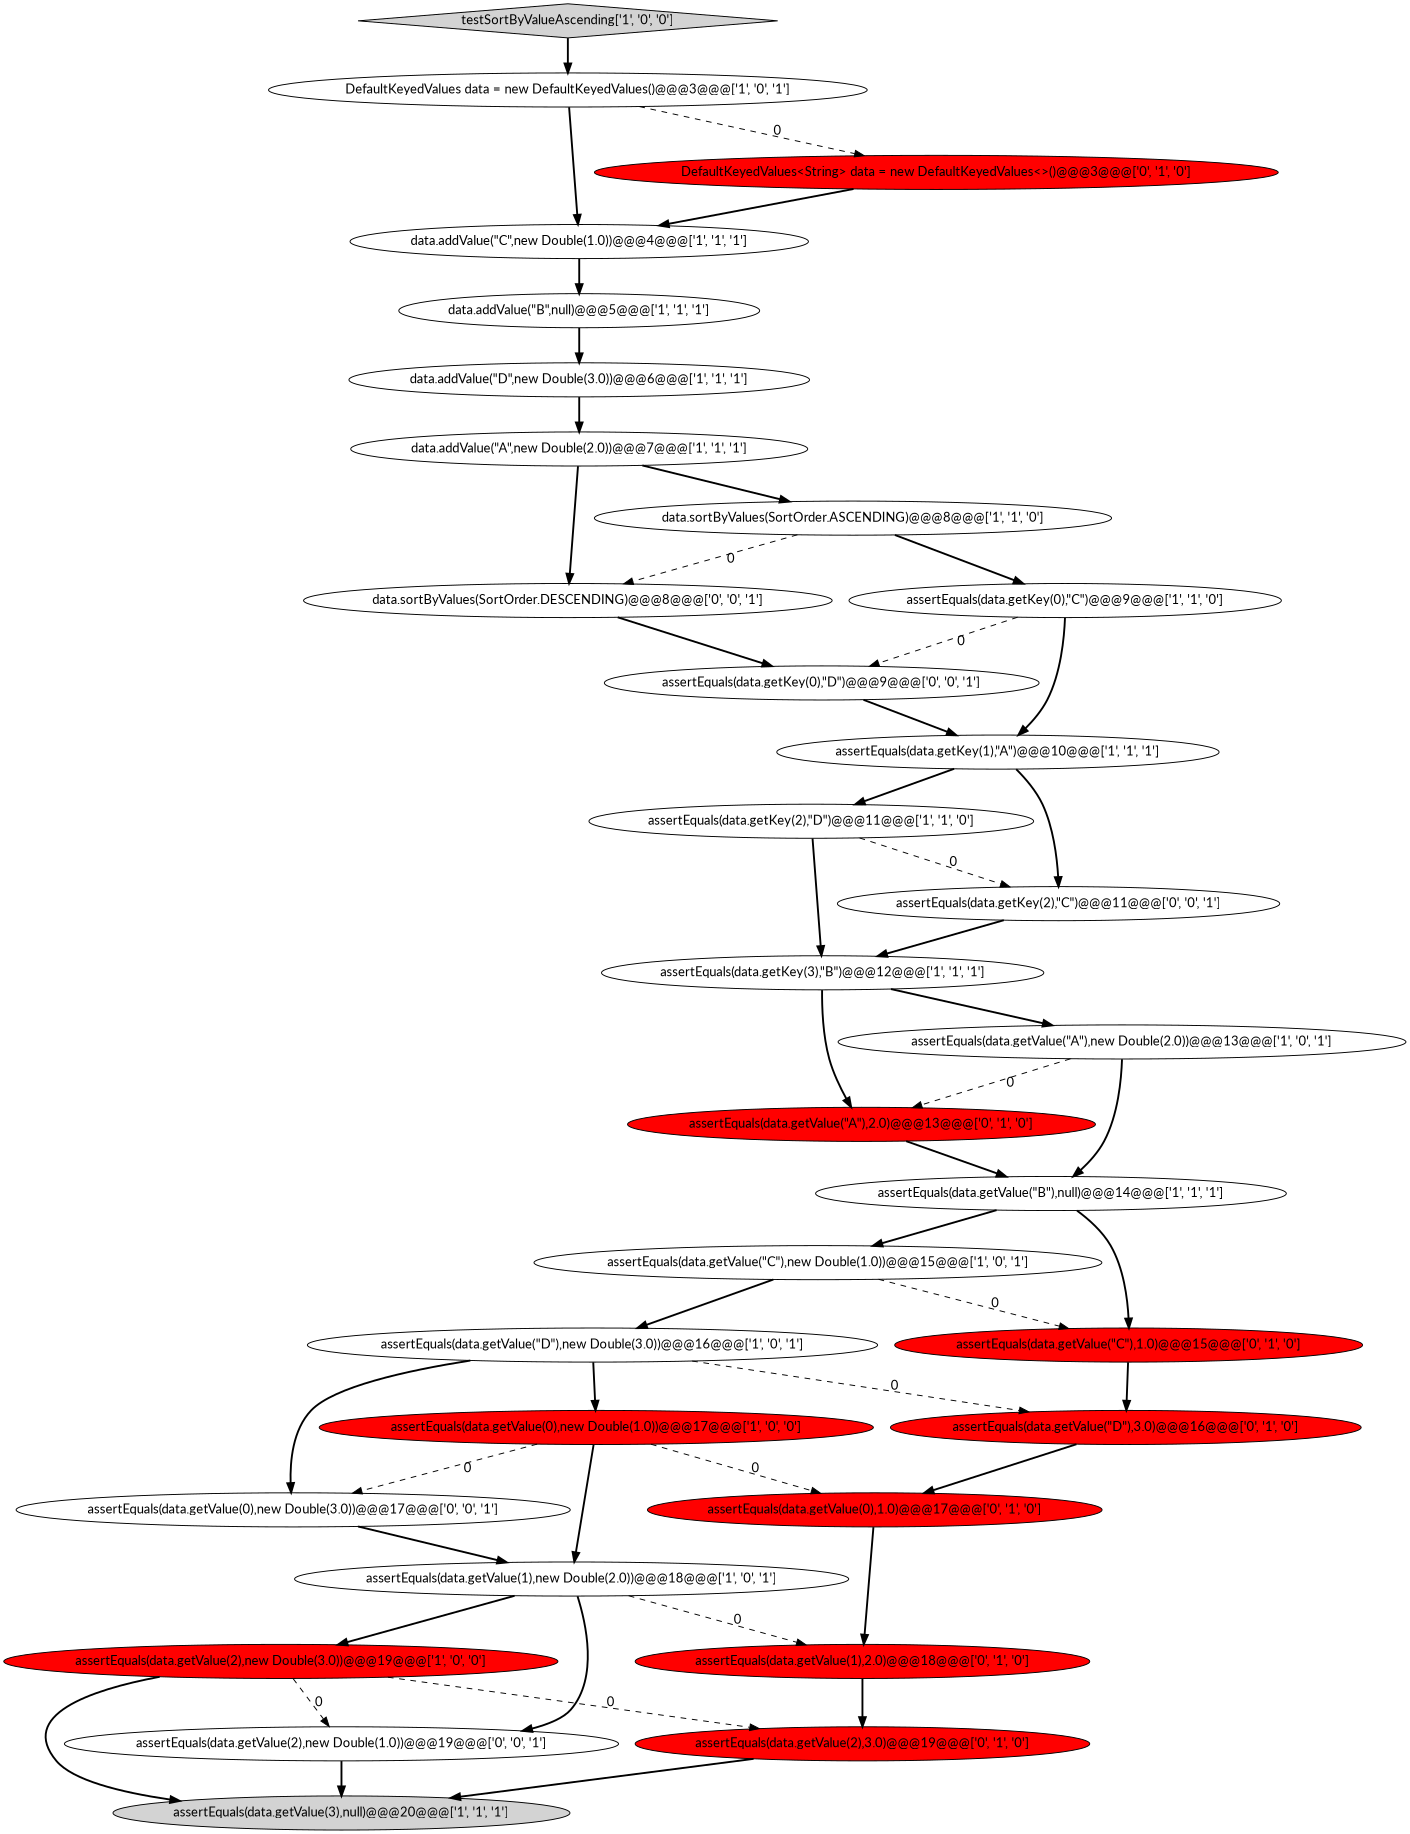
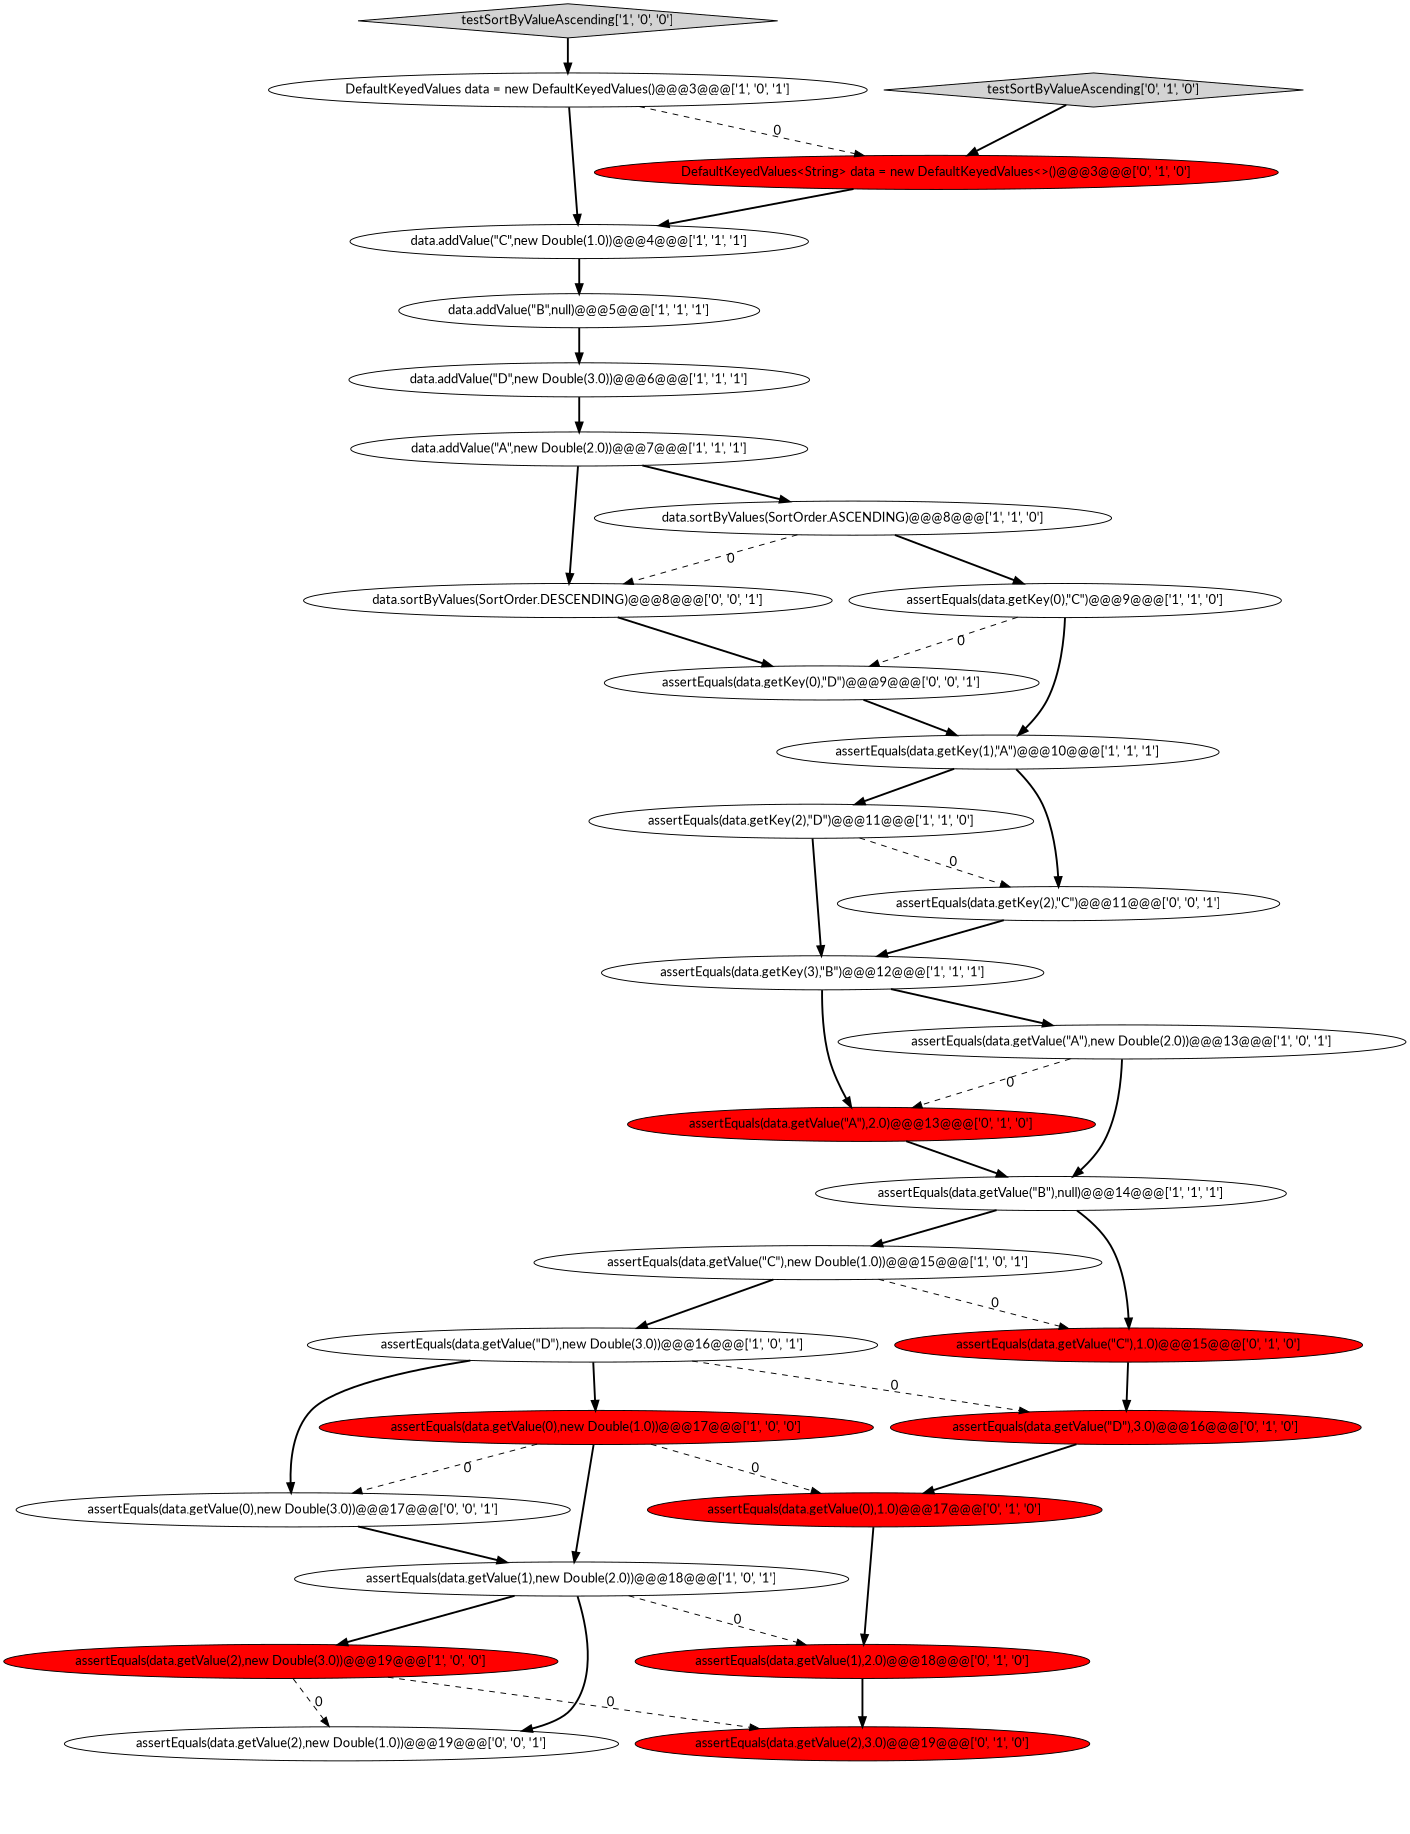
none -> (1094, 90)
(341, 1813) -> none
